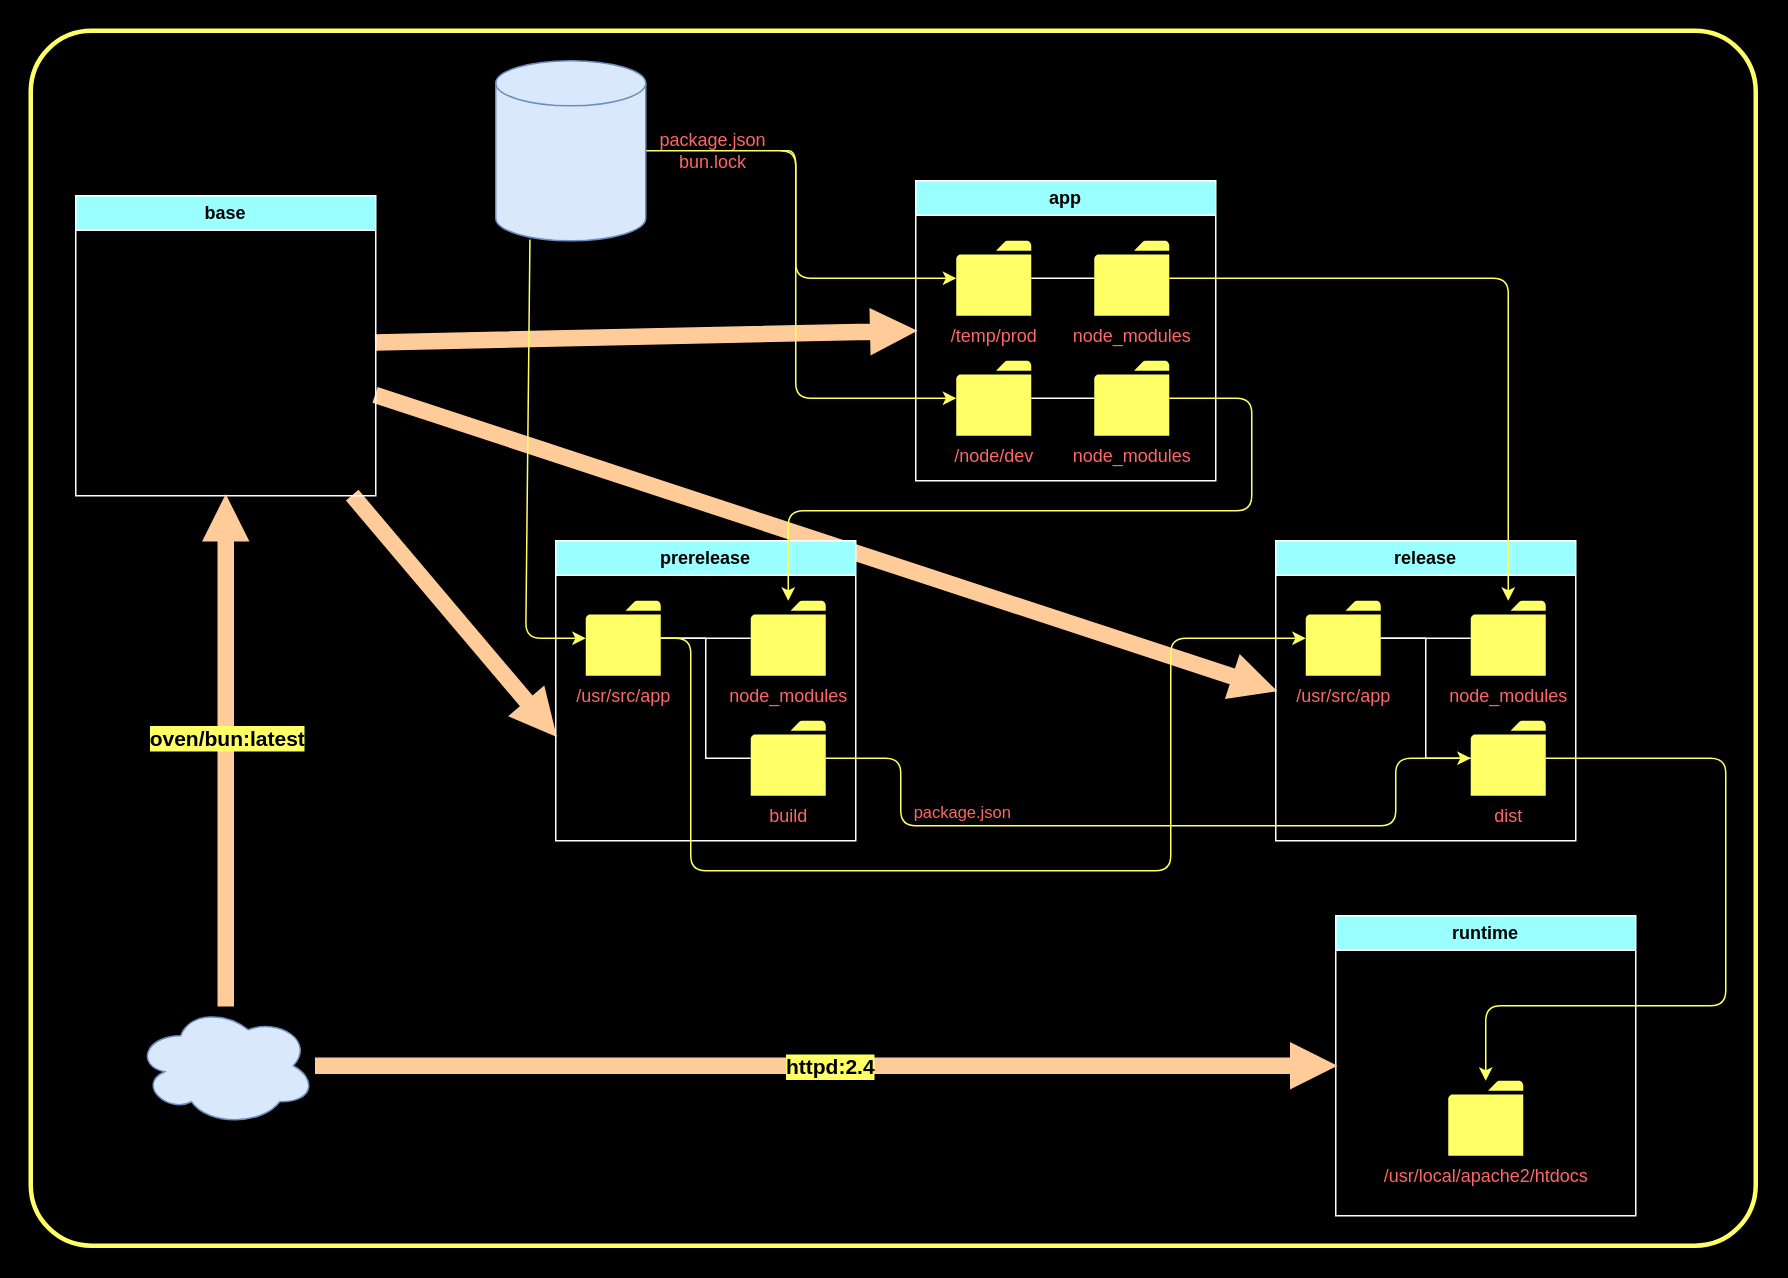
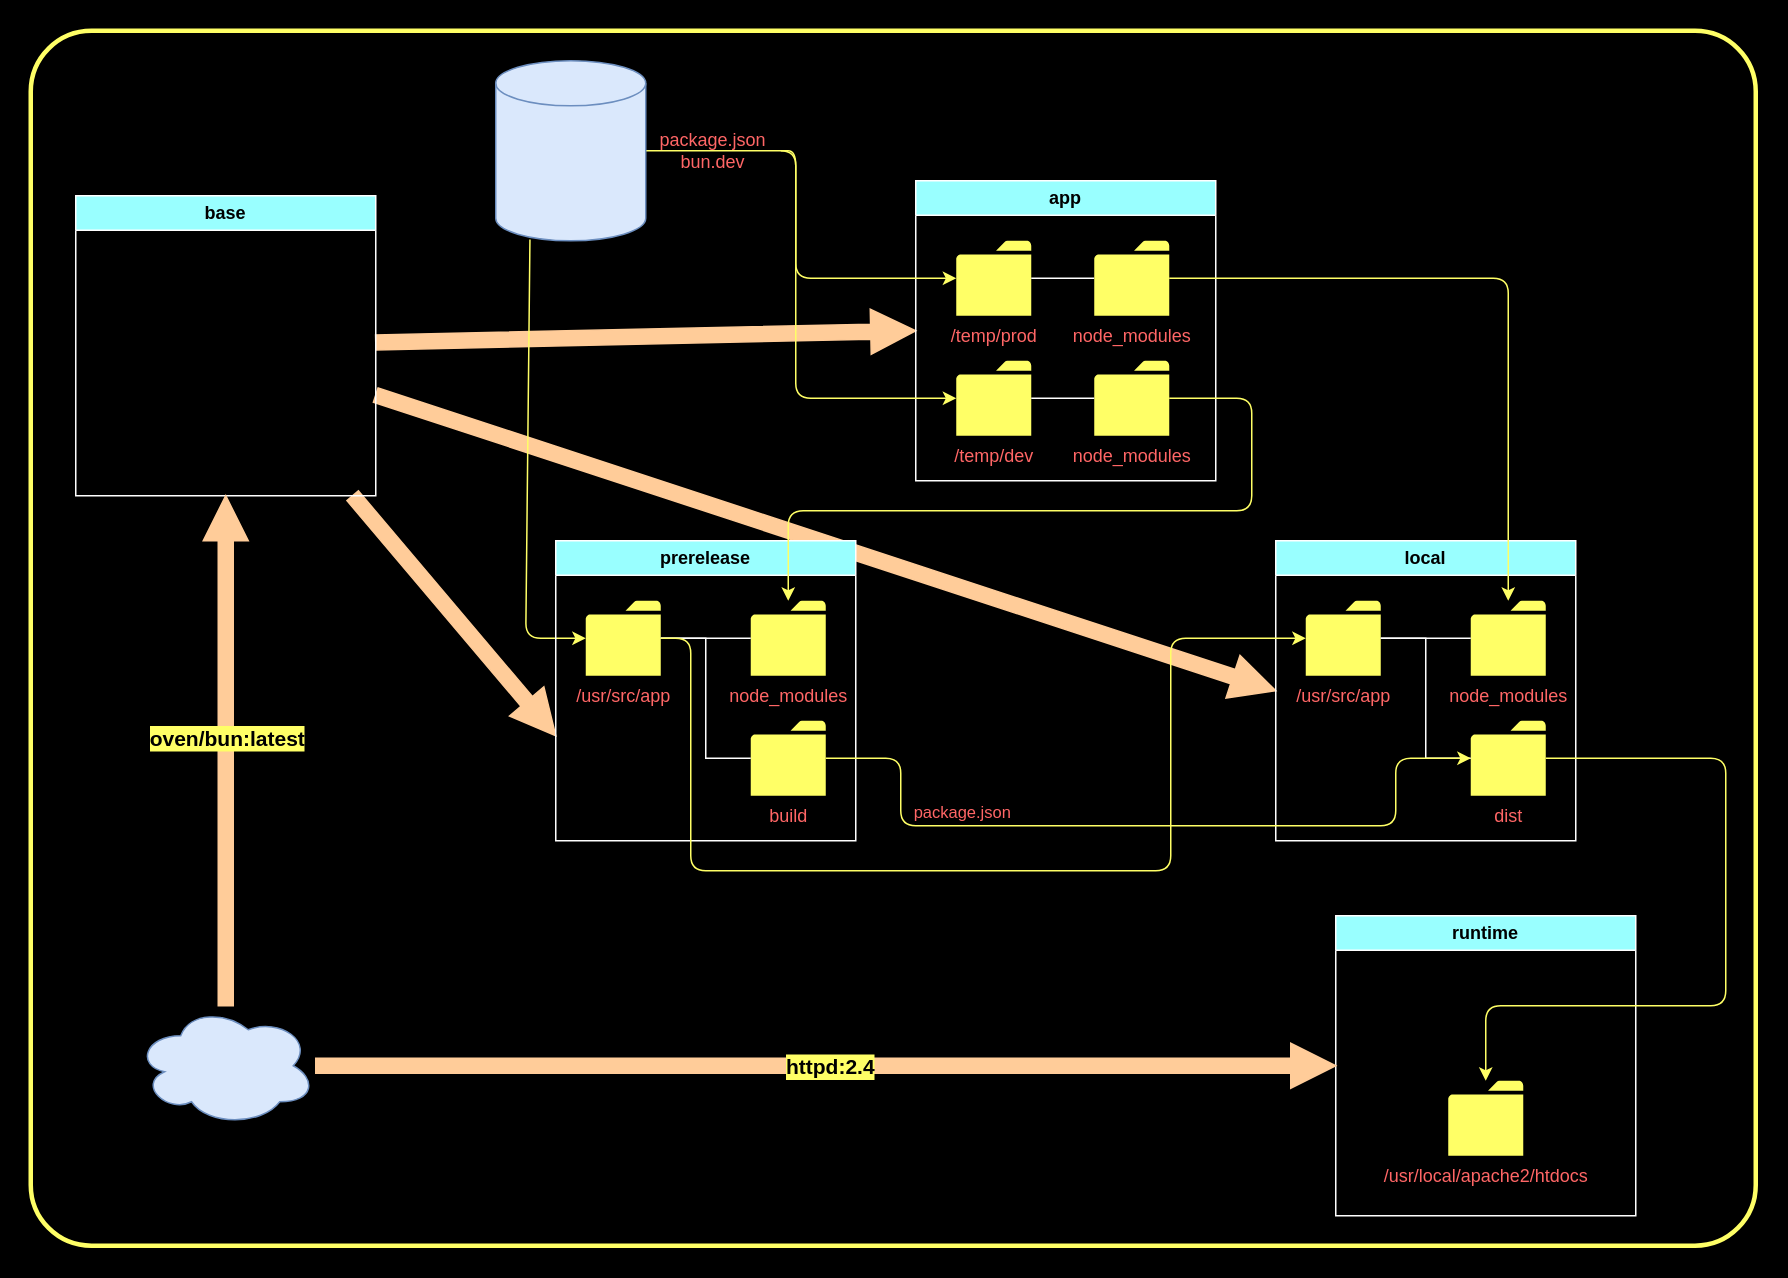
(713, 151) -> (713, 151)
(995, 457) -> (995, 457)
(1426, 559) -> (1426, 559)
